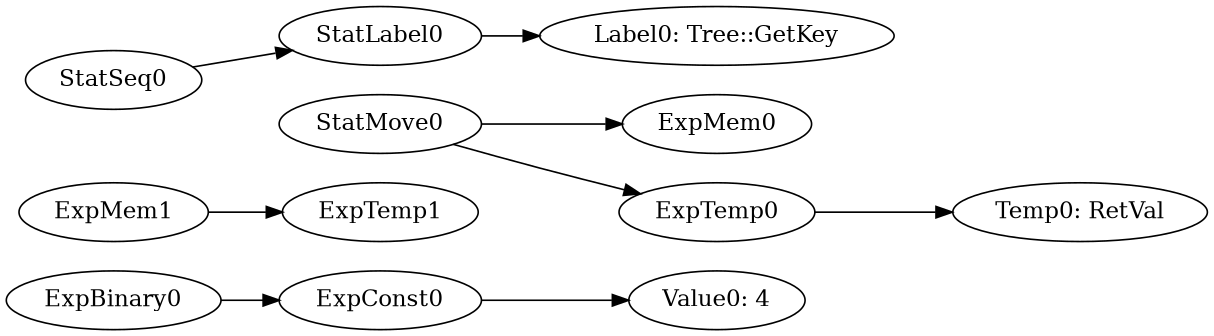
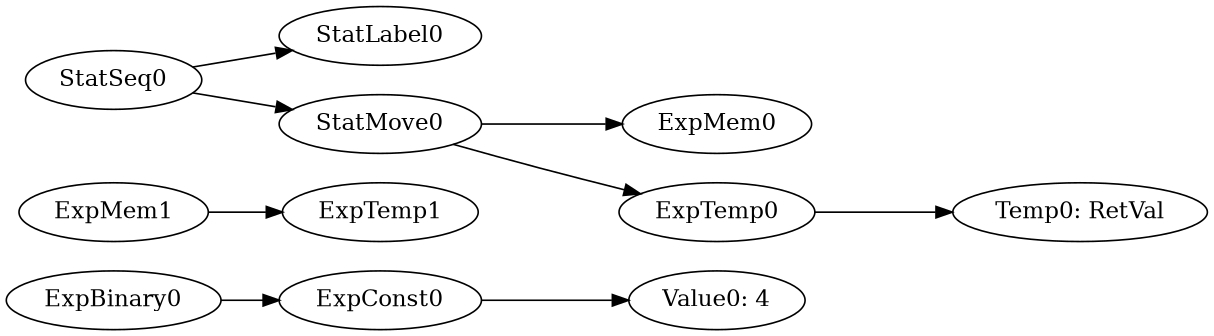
(717, 36) -> none
none -> (234, 100)
